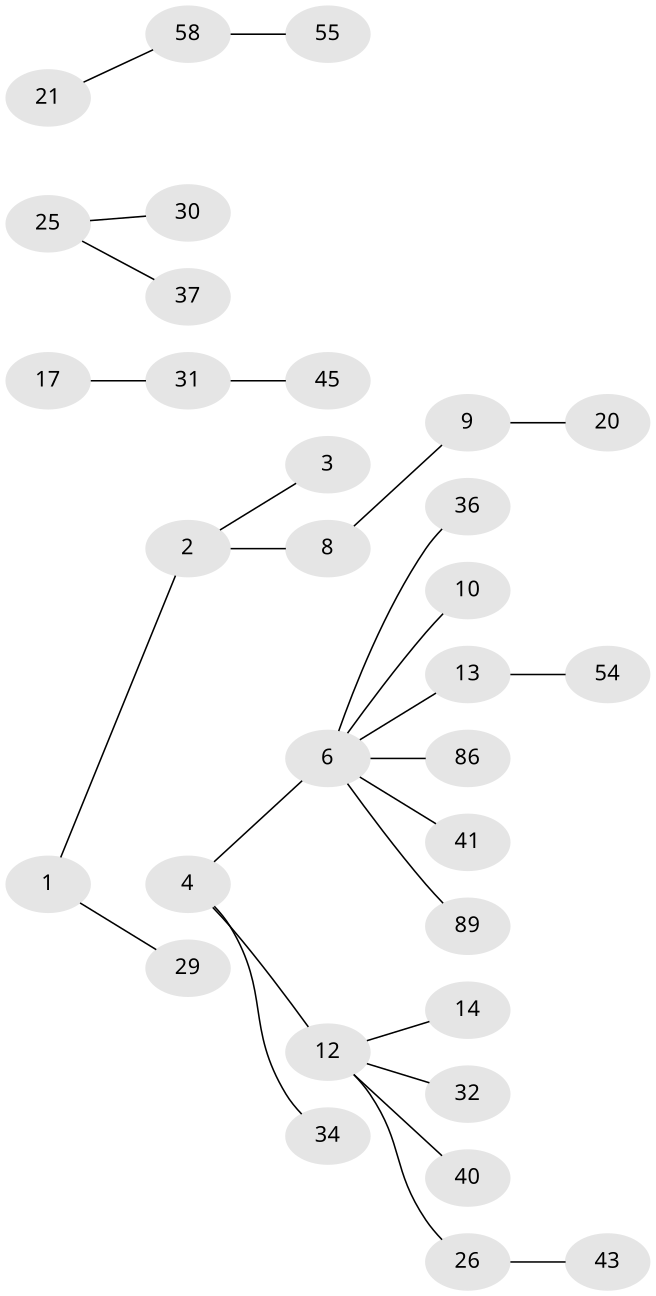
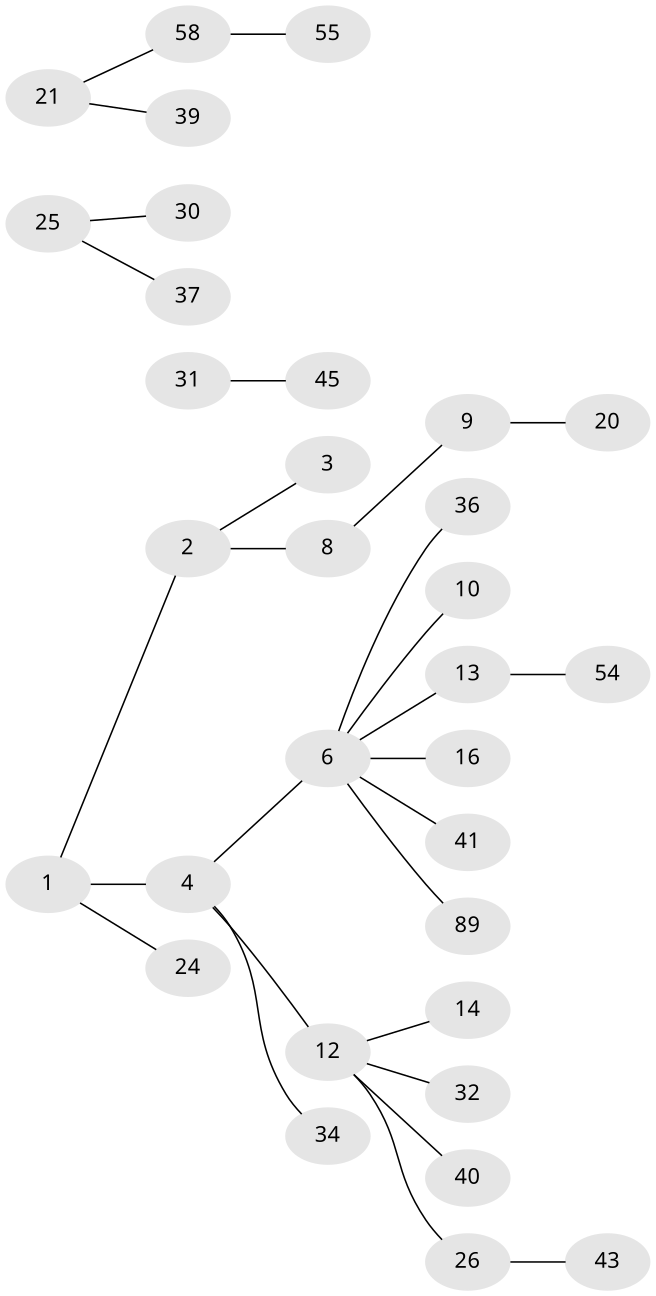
none -> (188, 118)
(48, 381) -> none
(468, 758) -> (468, 758)
none -> (118, 884)
(188, 968) -> (188, 968)
